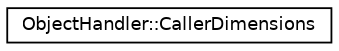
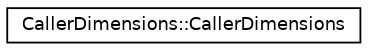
(169, 25) -> (184, 25)
